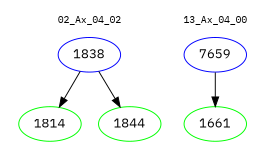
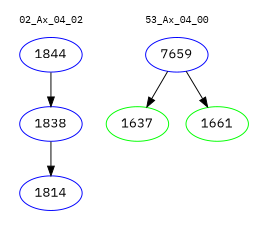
(216, 21) -> (177, 21)
(107, 85) -> (51, 85)
(50, 124) -> (51, 193)
(130, 124) -> (51, 55)
none -> (137, 124)
